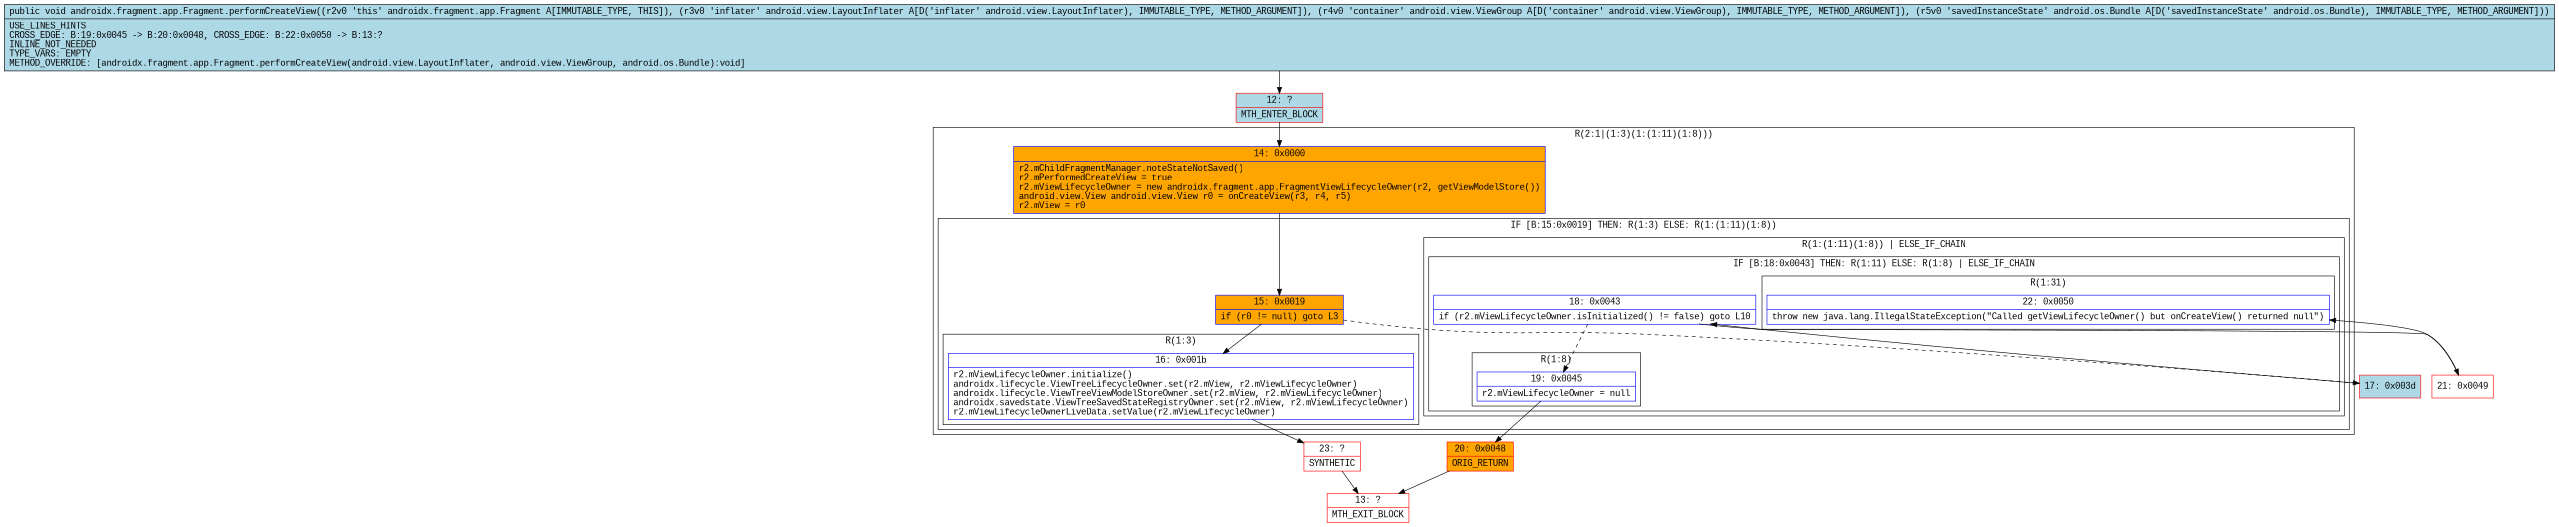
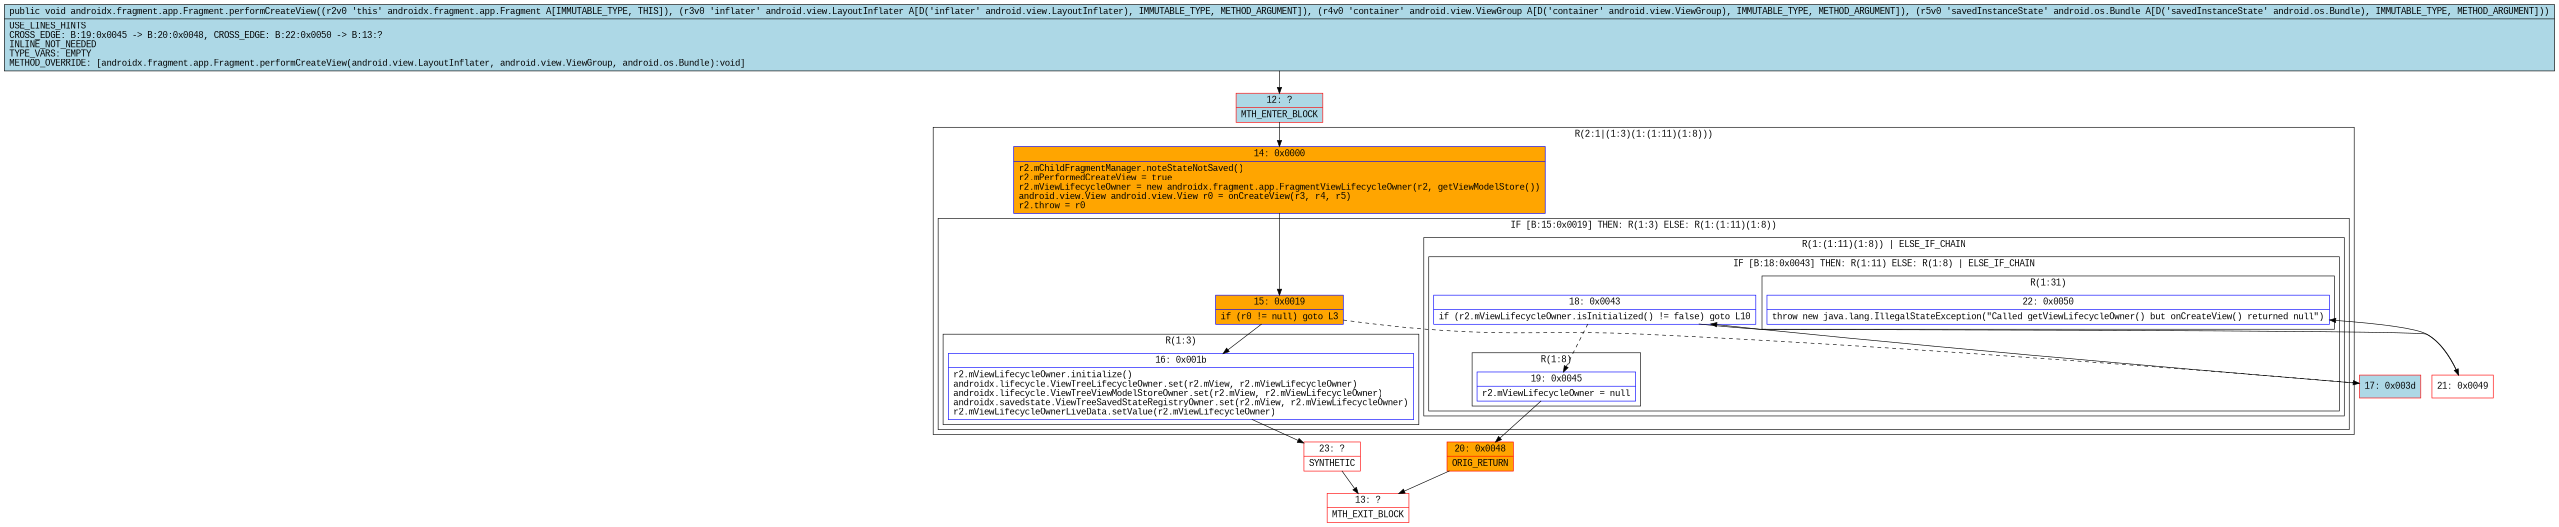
(1052, 206) -> (1052, 206)
